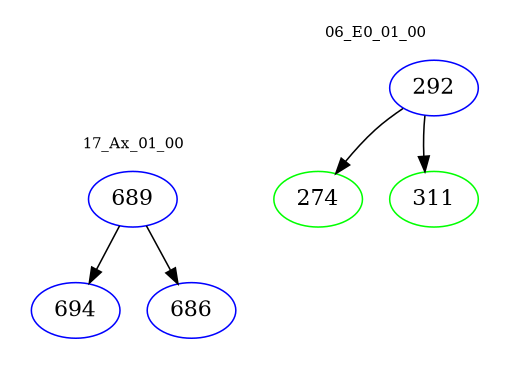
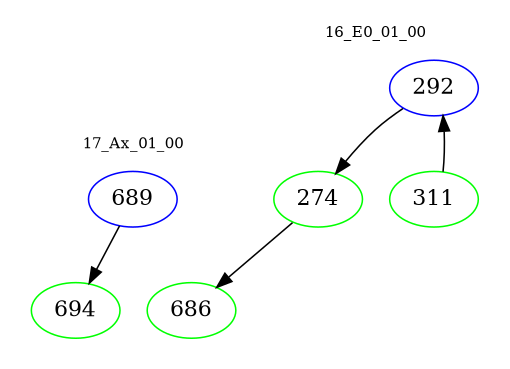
(376, 33) -> (376, 33)
(424, 136) -> (444, 152)
(158, 248) -> (261, 250)
(76, 310) -> (76, 310)
(192, 310) -> (192, 310)
